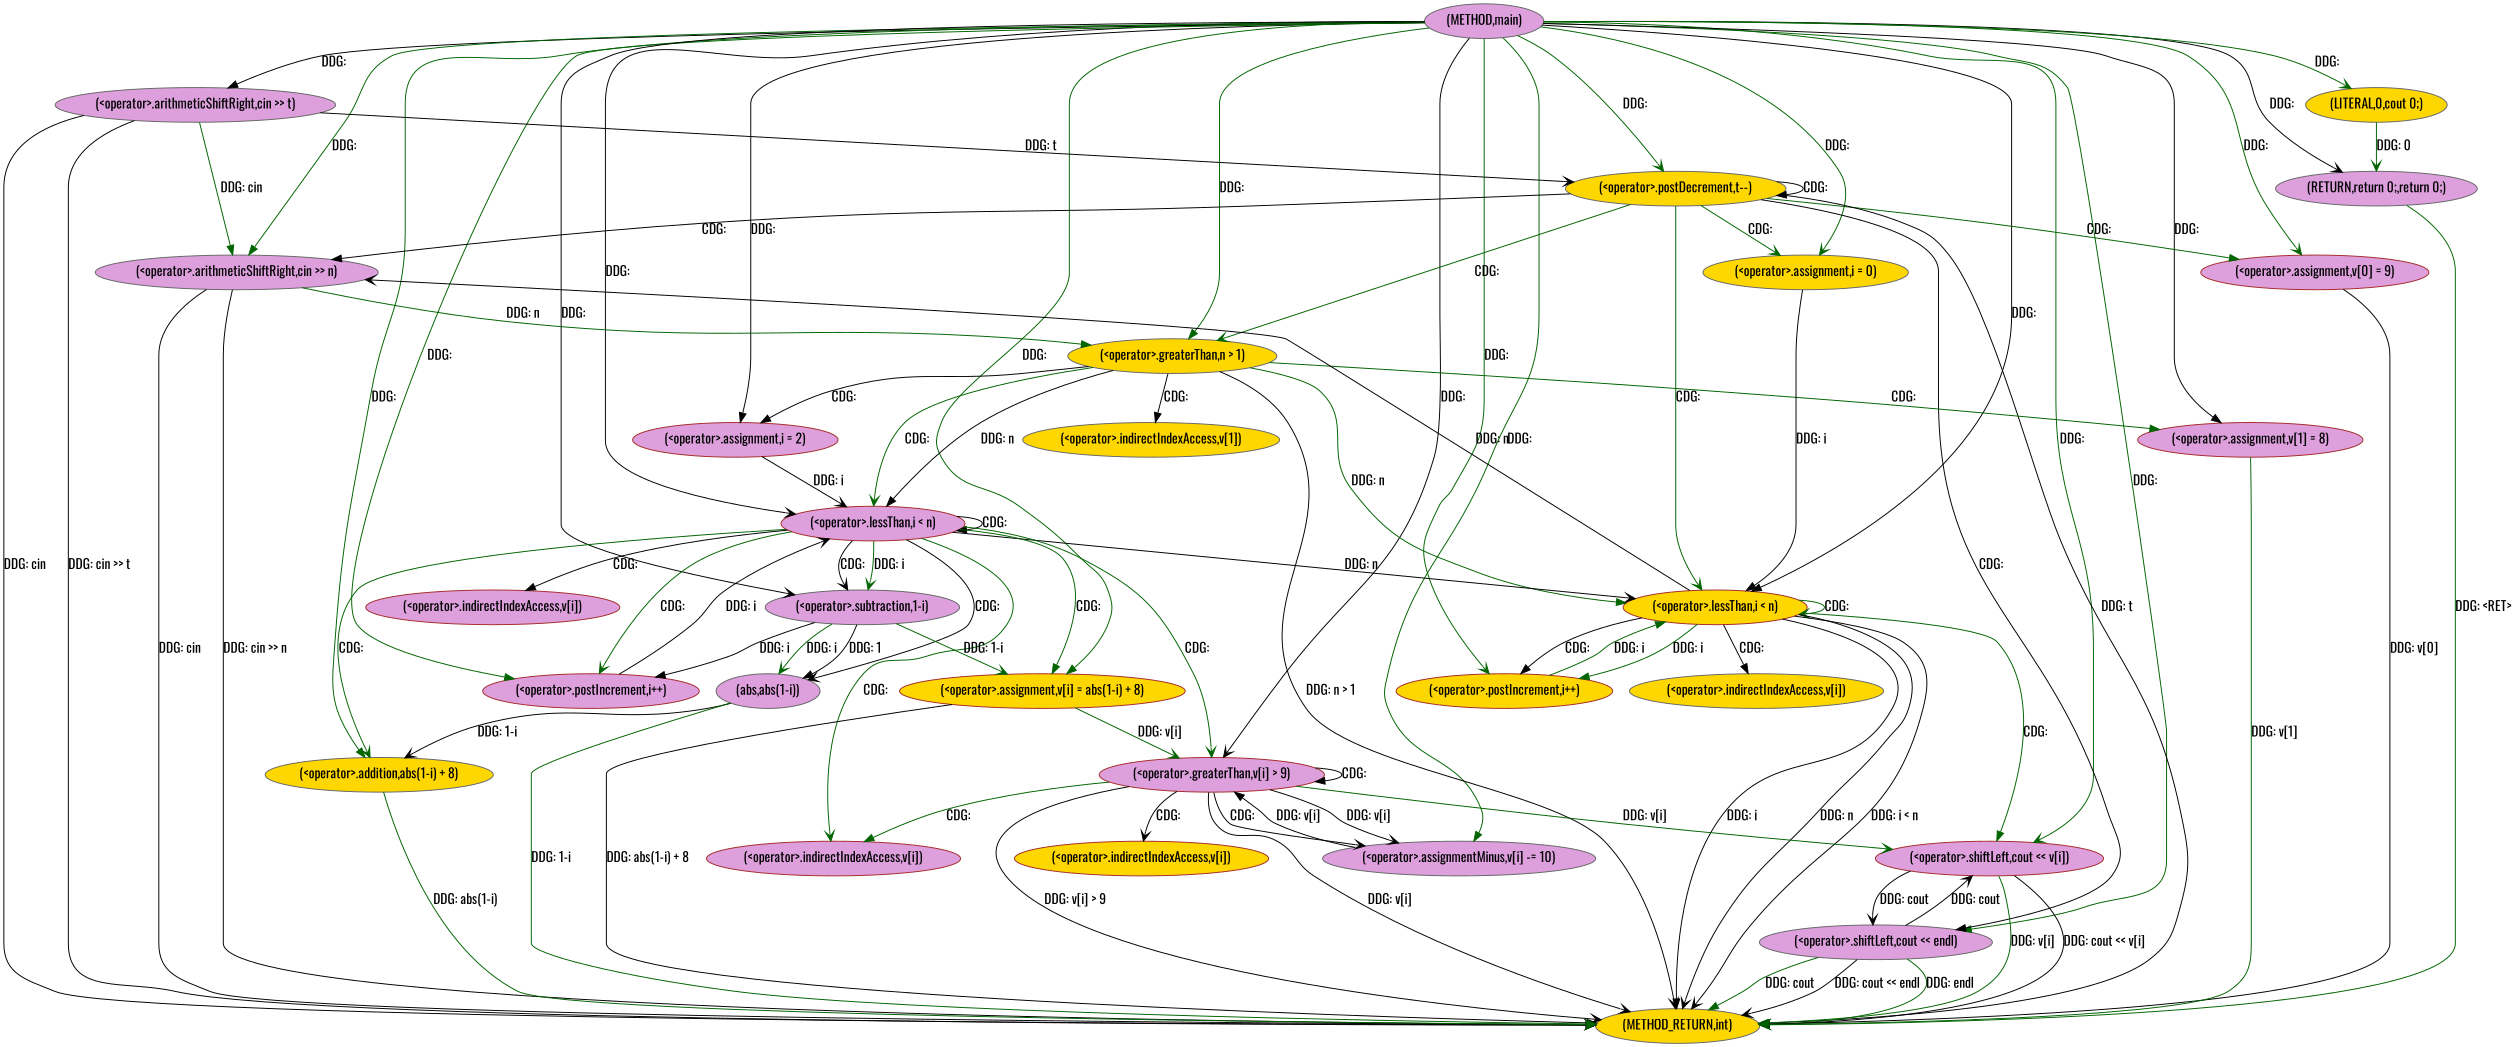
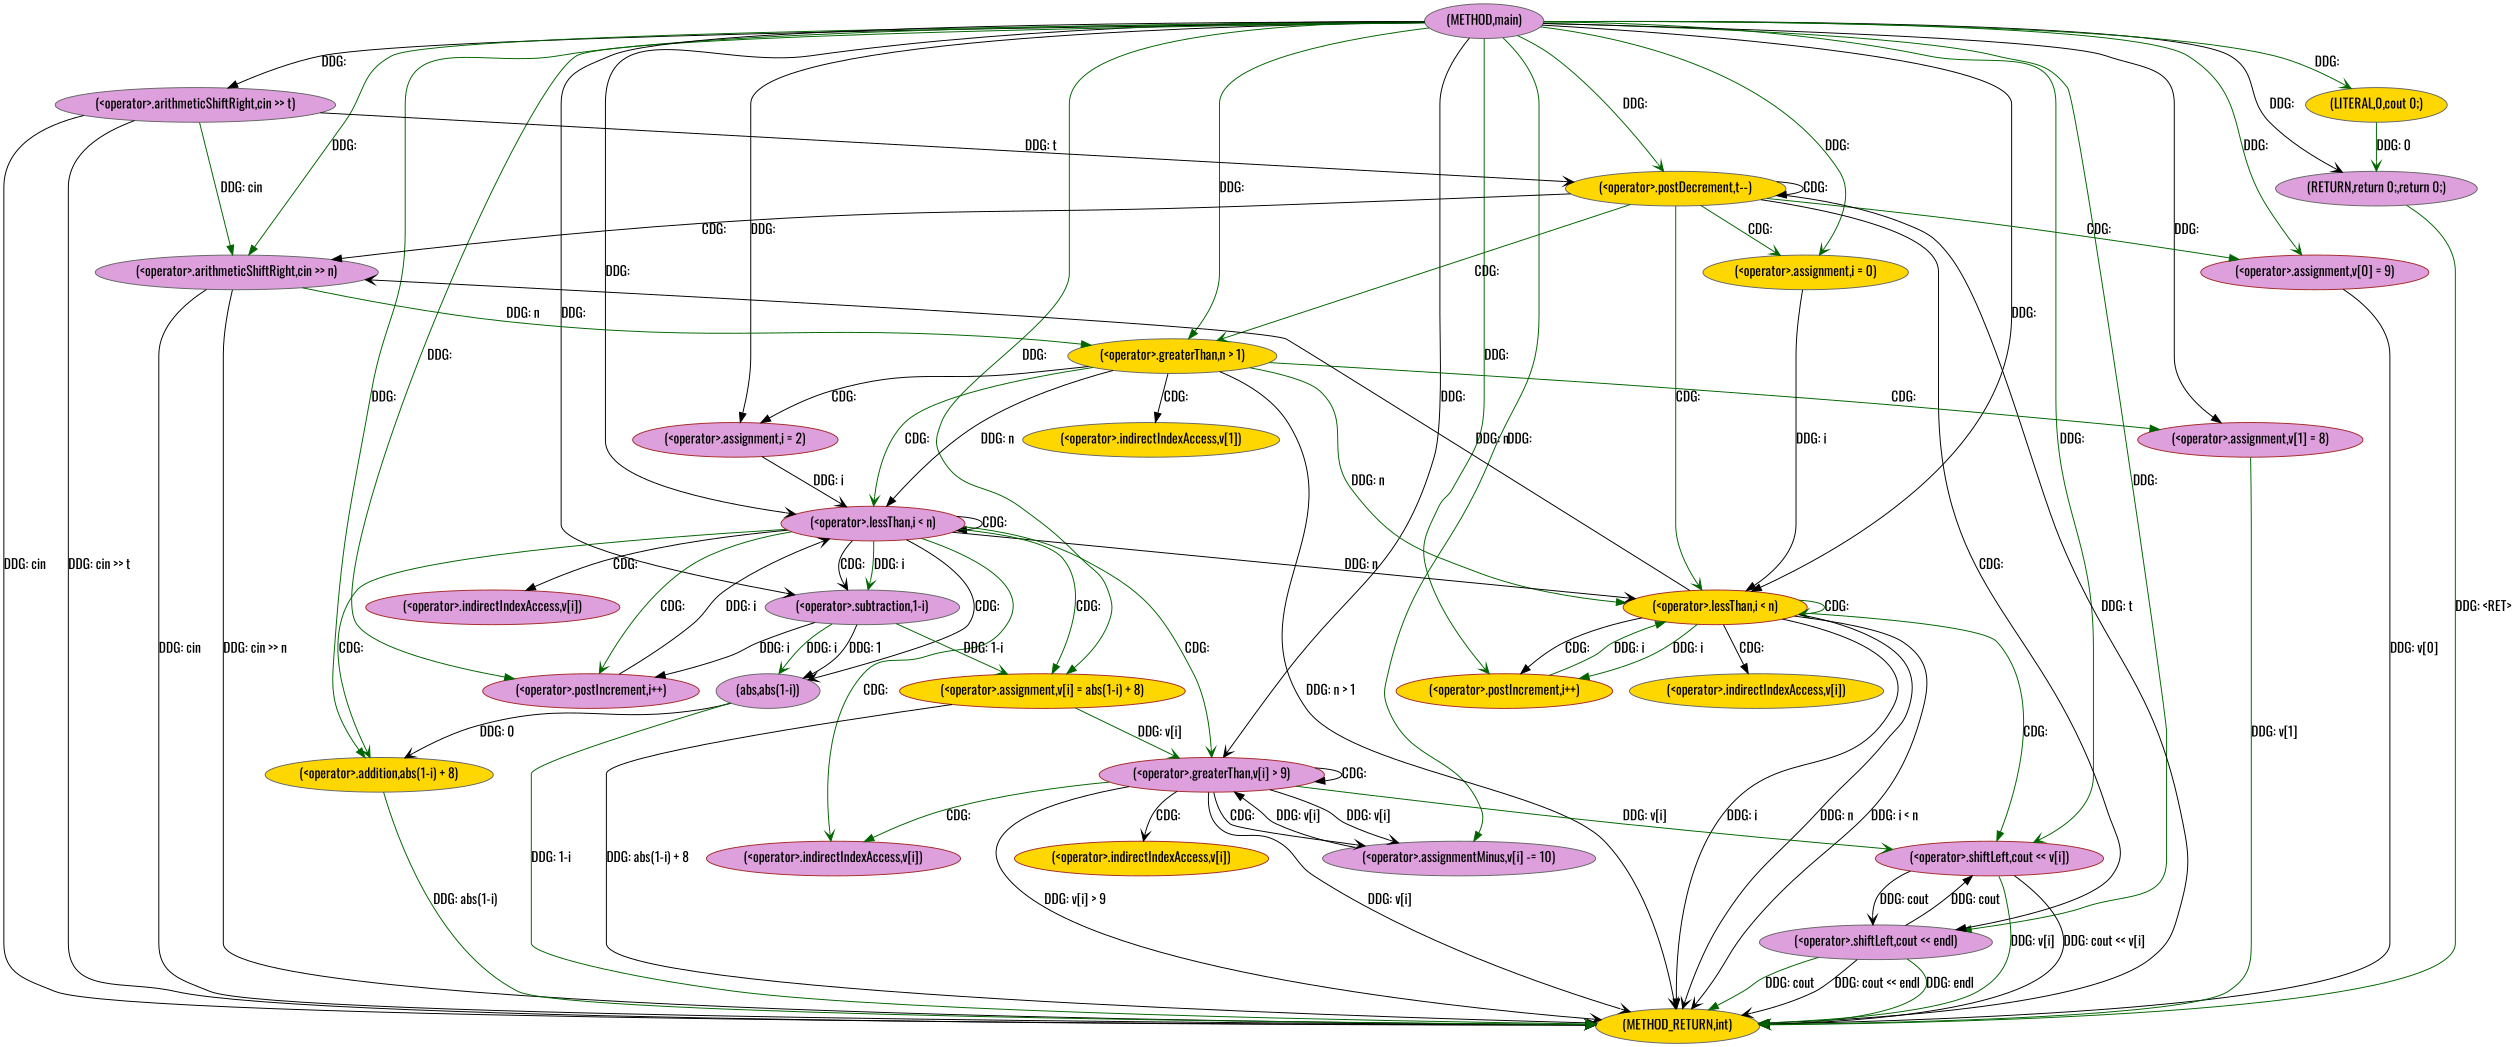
(498, 733) -> (498, 733)
(1937, 905) -> (1937, 905)
